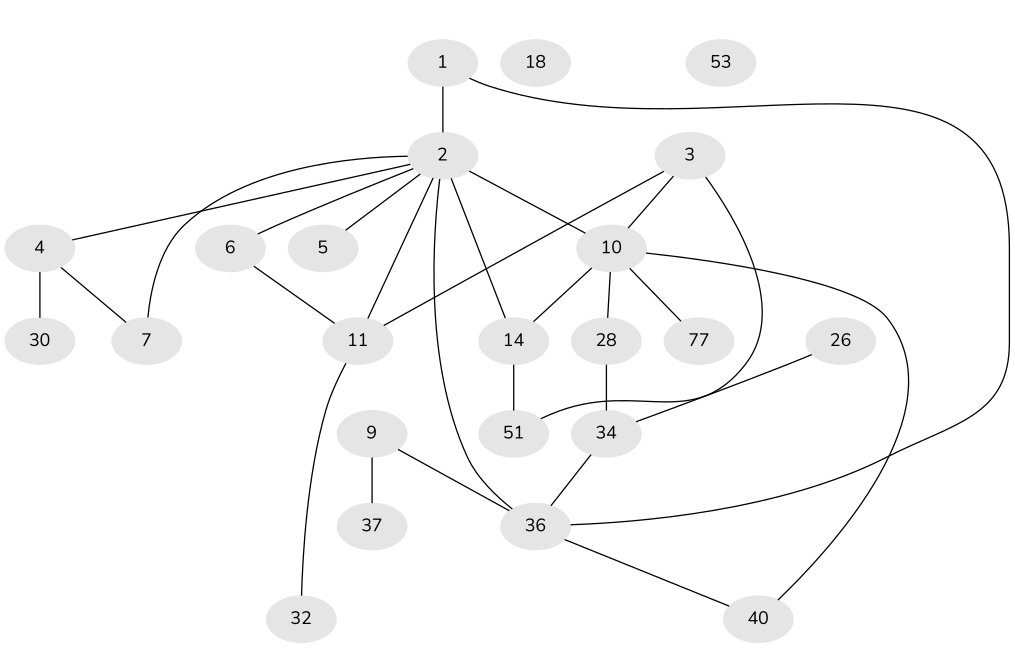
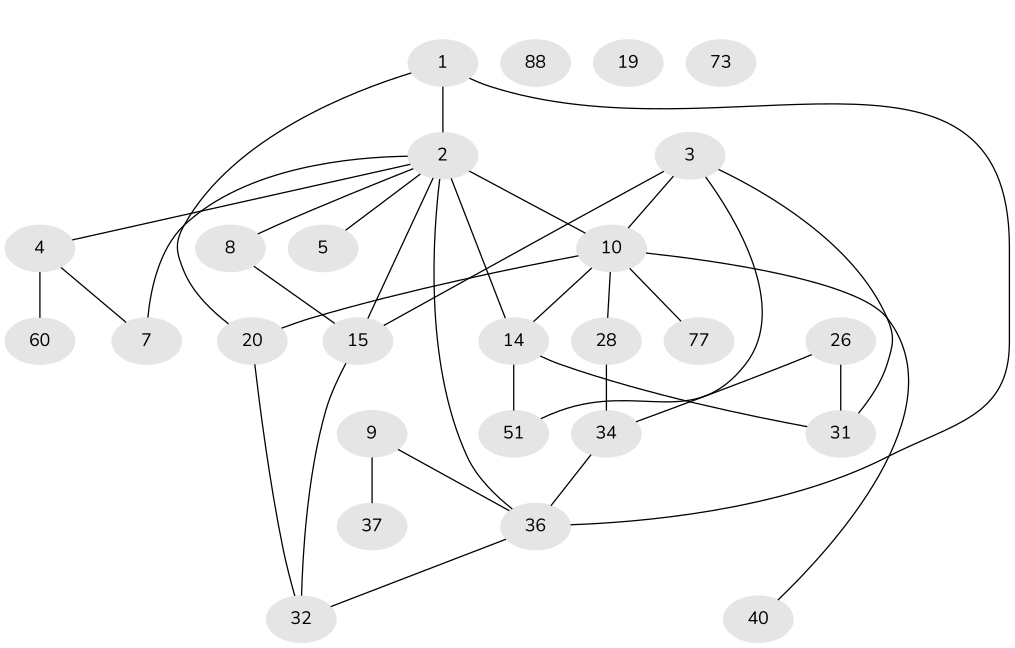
(536, 63) -> (536, 63)
none -> (628, 63)
(721, 63) -> (721, 63)
(230, 248) -> (230, 248)
(40, 341) -> (40, 341)
none -> (252, 341)
(358, 341) -> (358, 341)
none -> (841, 434)
(647, 573) -> (418, 573)
